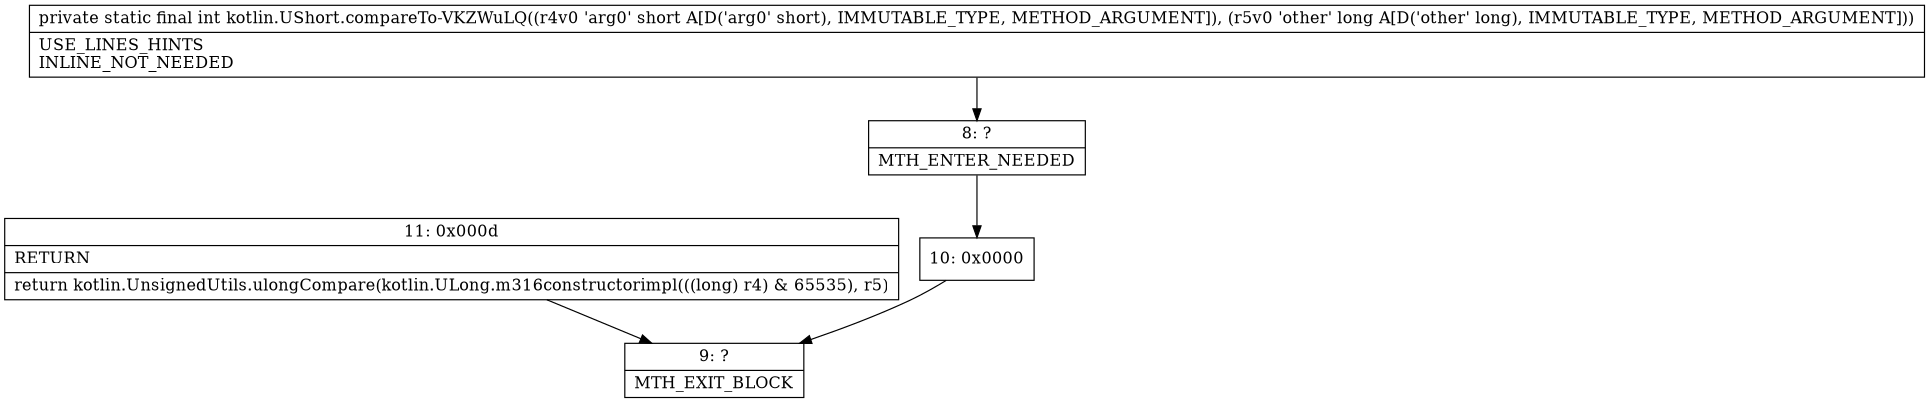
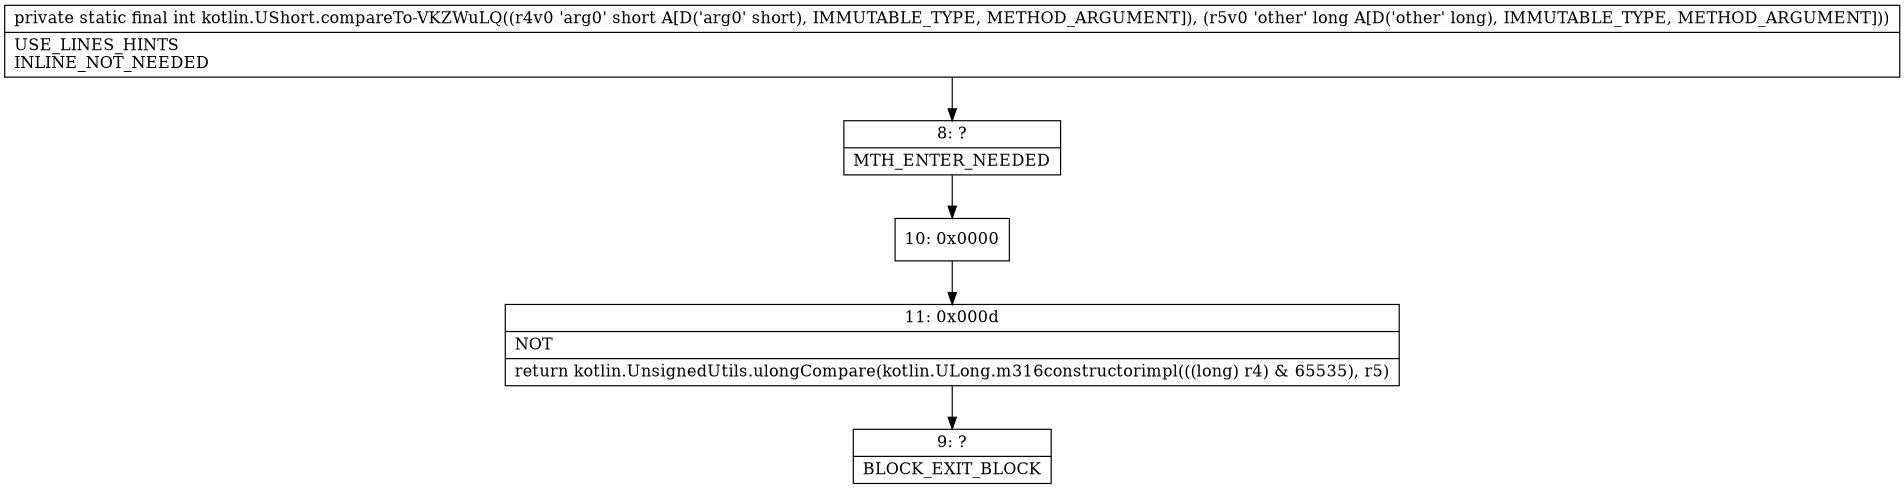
(52, 259) -> (534, 344)
(880, 313) -> (952, 277)
(714, 383) -> (952, 469)
